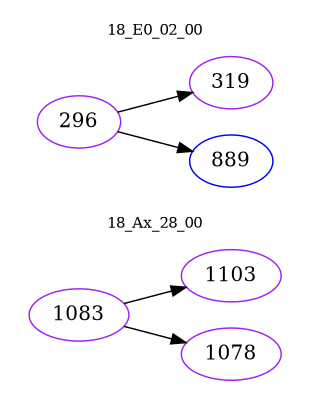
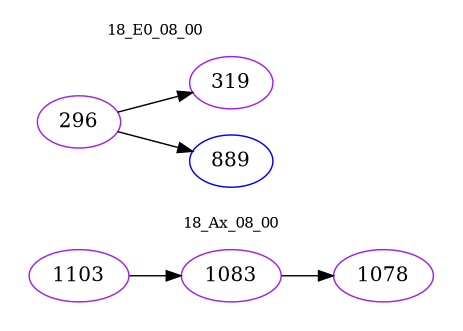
(155, 31) -> (155, 31)
(155, 224) -> (231, 224)
(148, 297) -> (148, 276)
